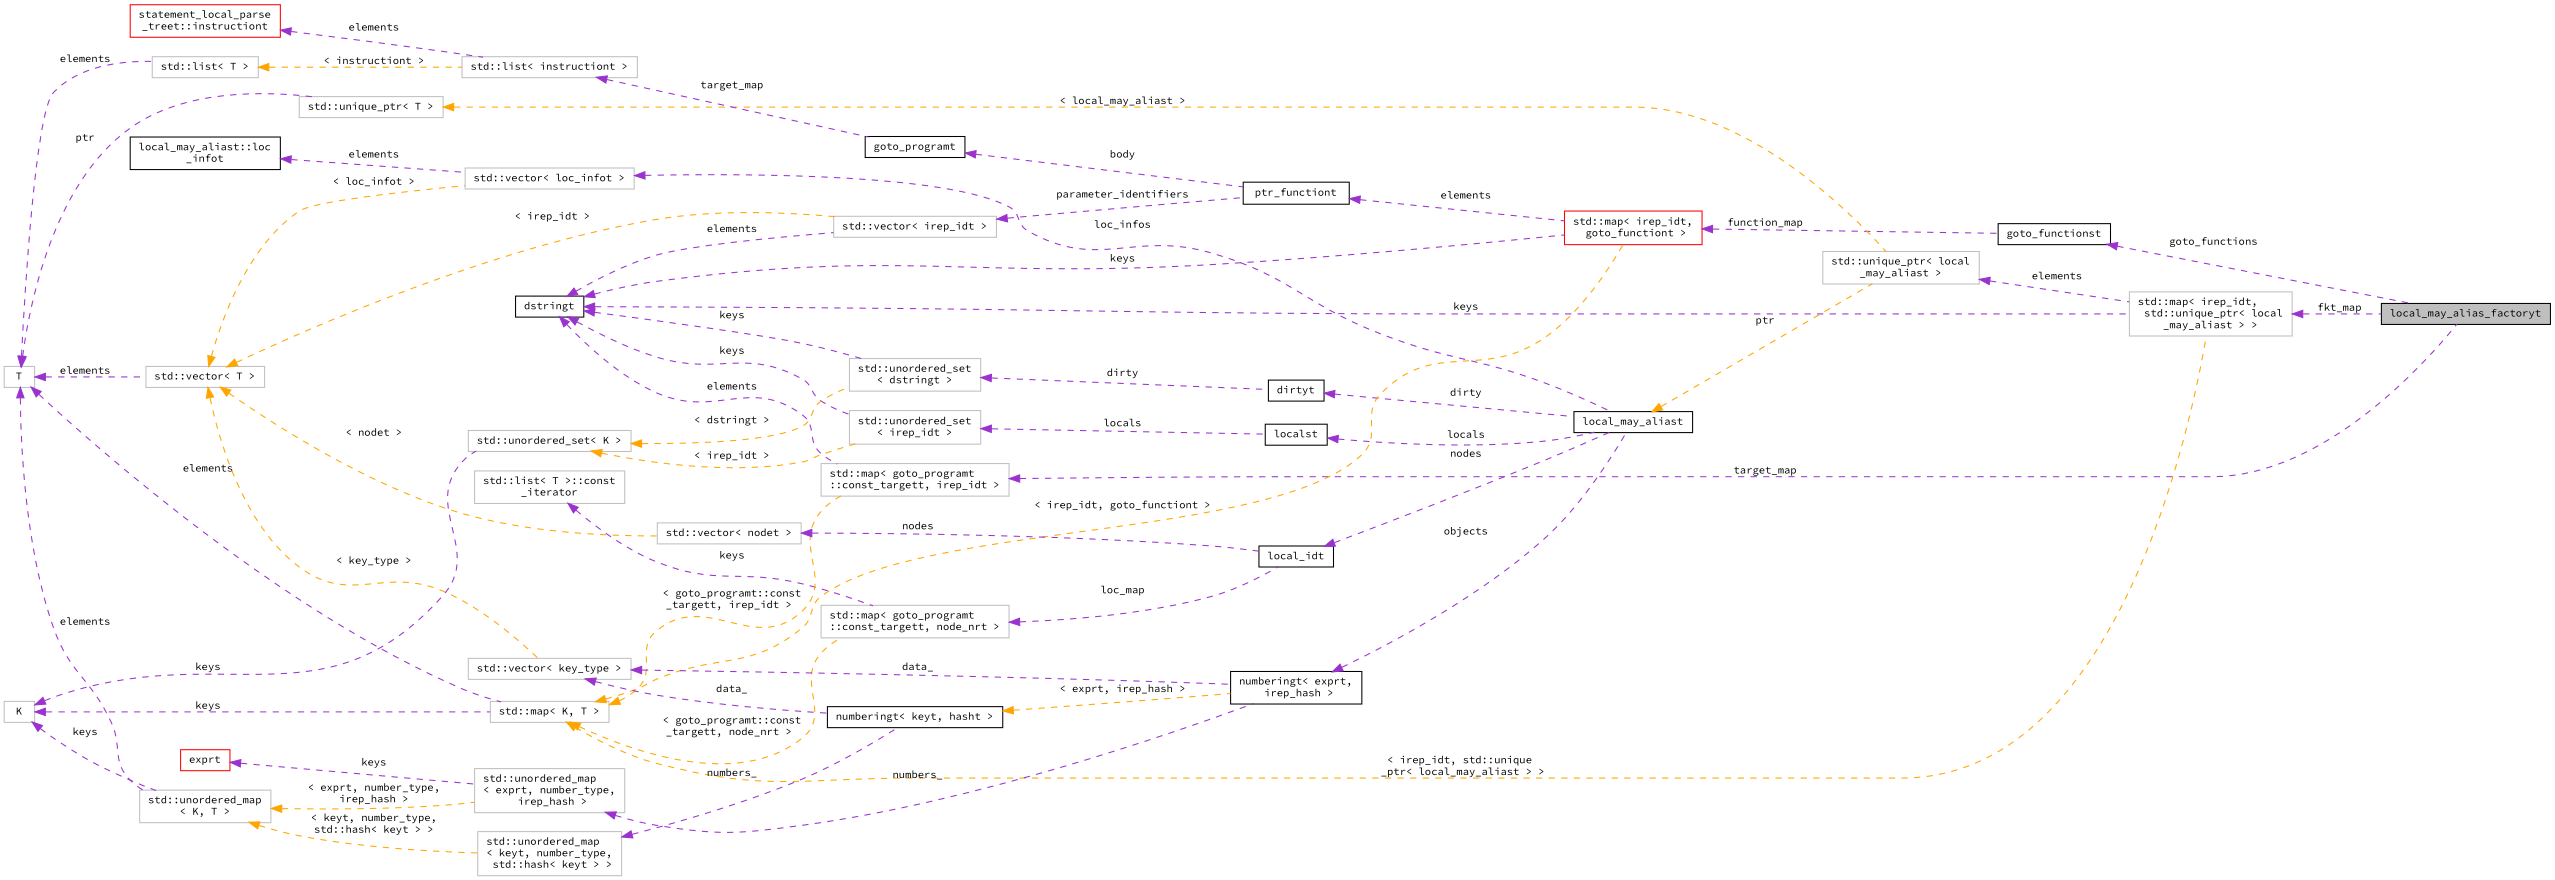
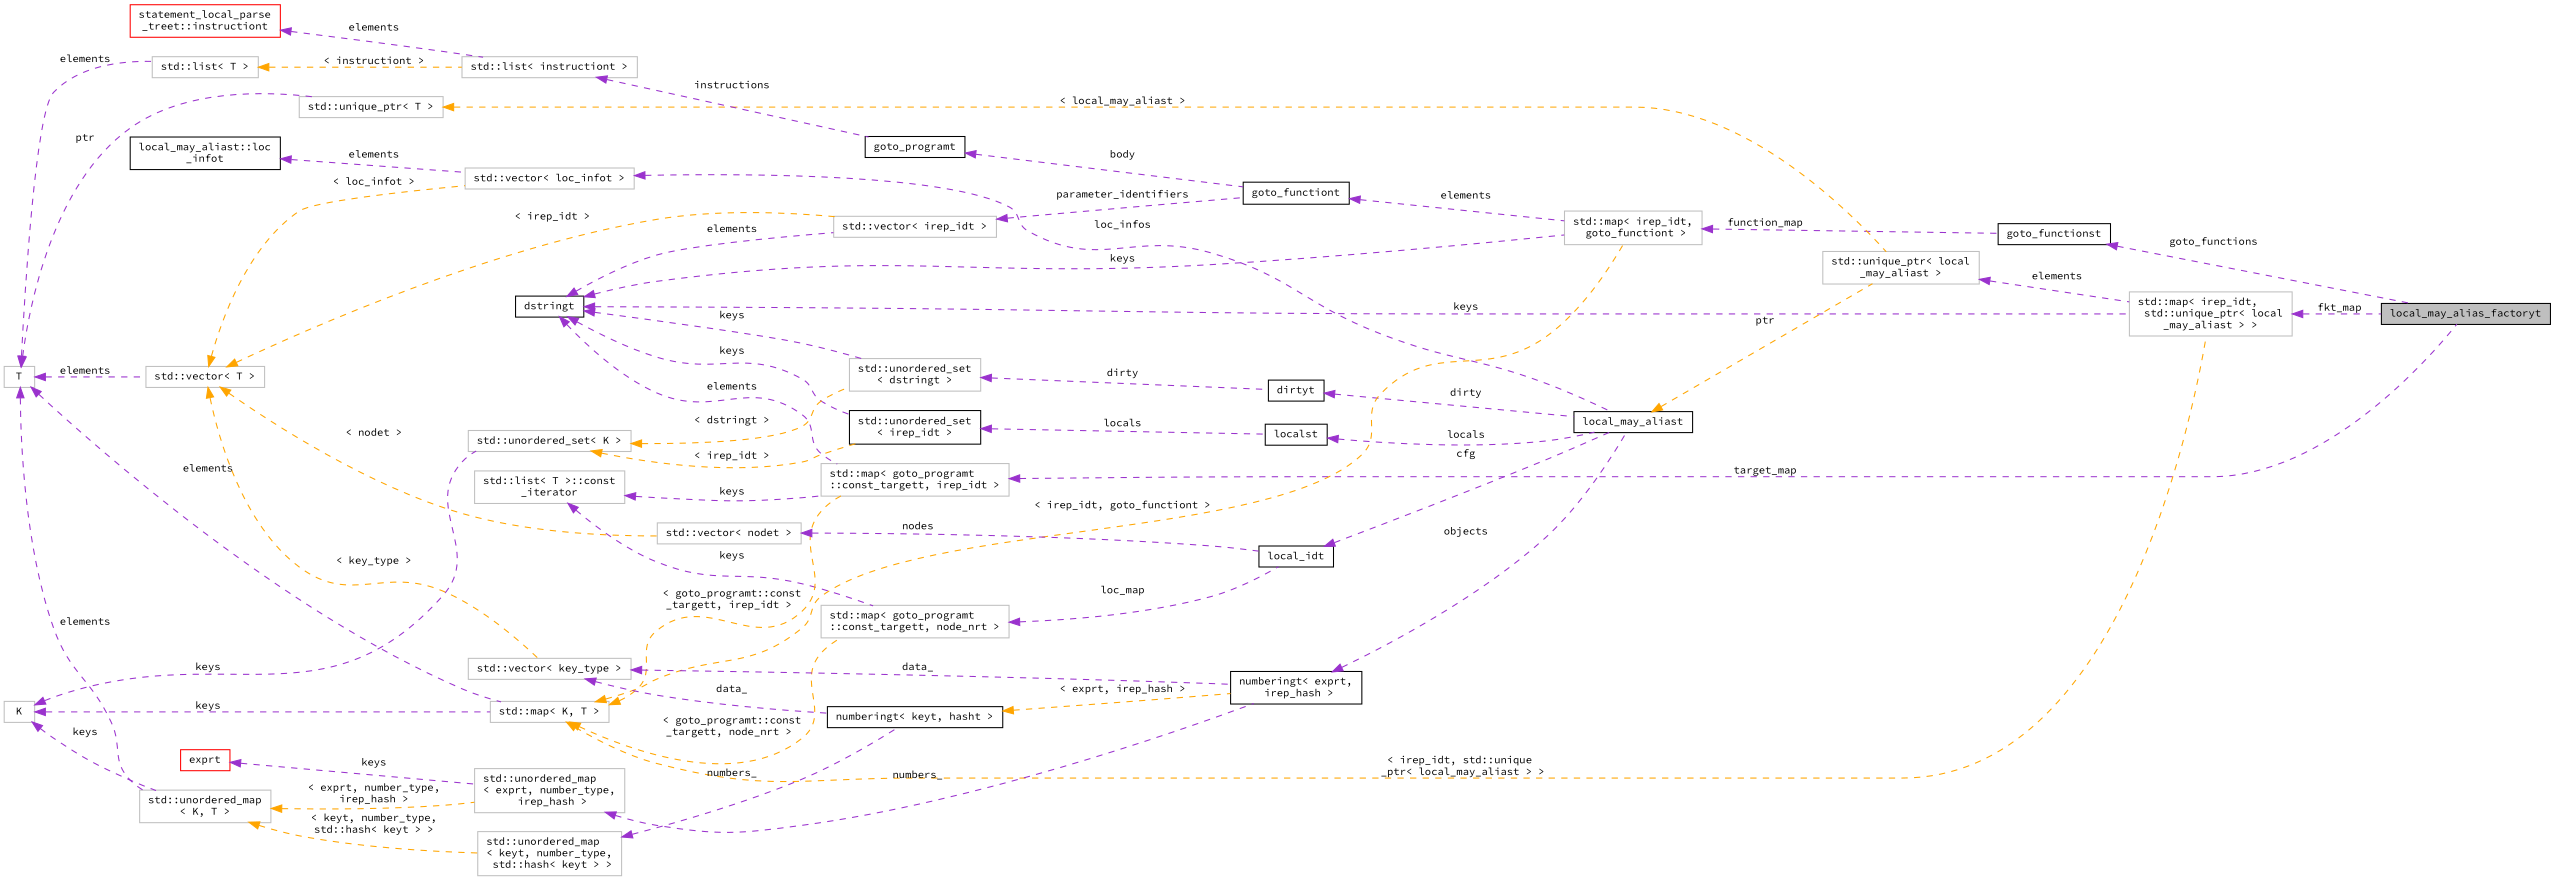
(729, 86) -> (729, 86)
(1296, 193) -> (1296, 193)
(1633, 228) -> (1633, 228)
(915, 427) -> (915, 427)
(1463, 454) -> (1463, 454)
none -> (729, 501)
